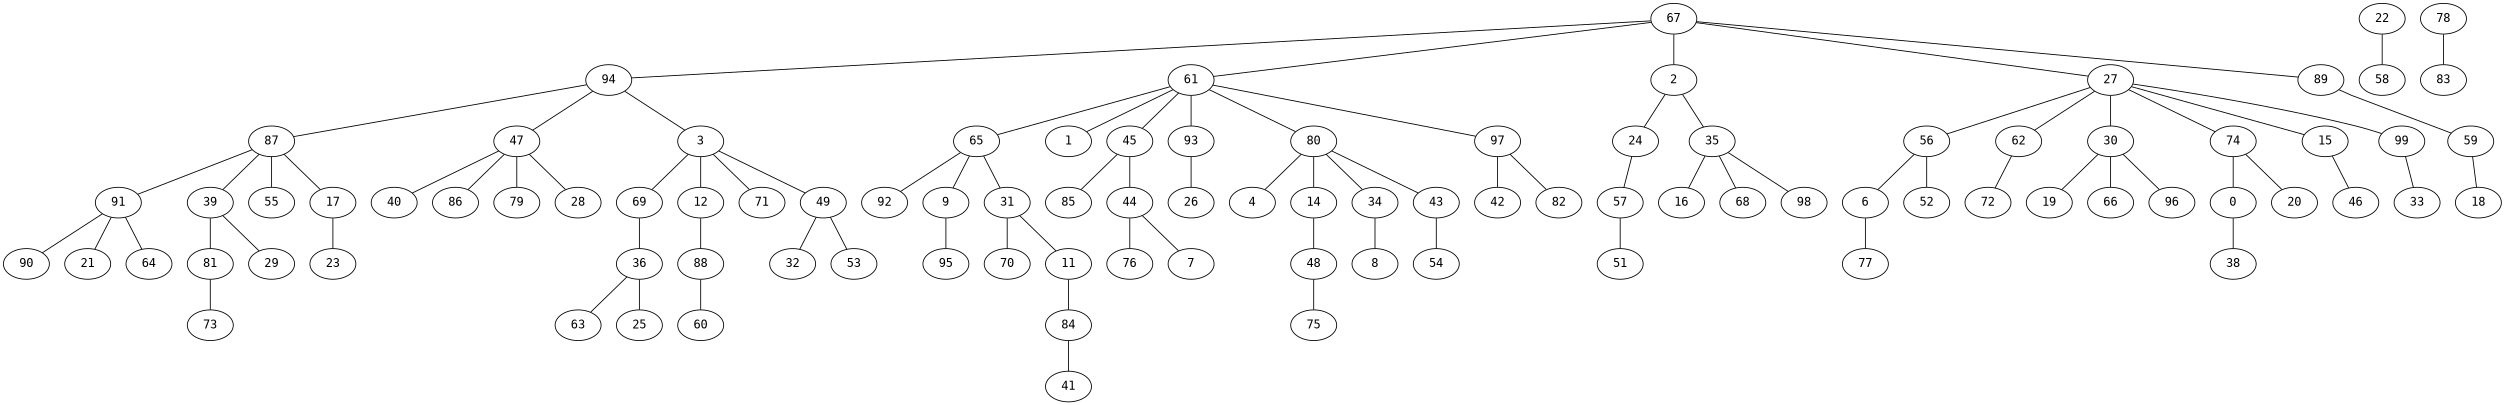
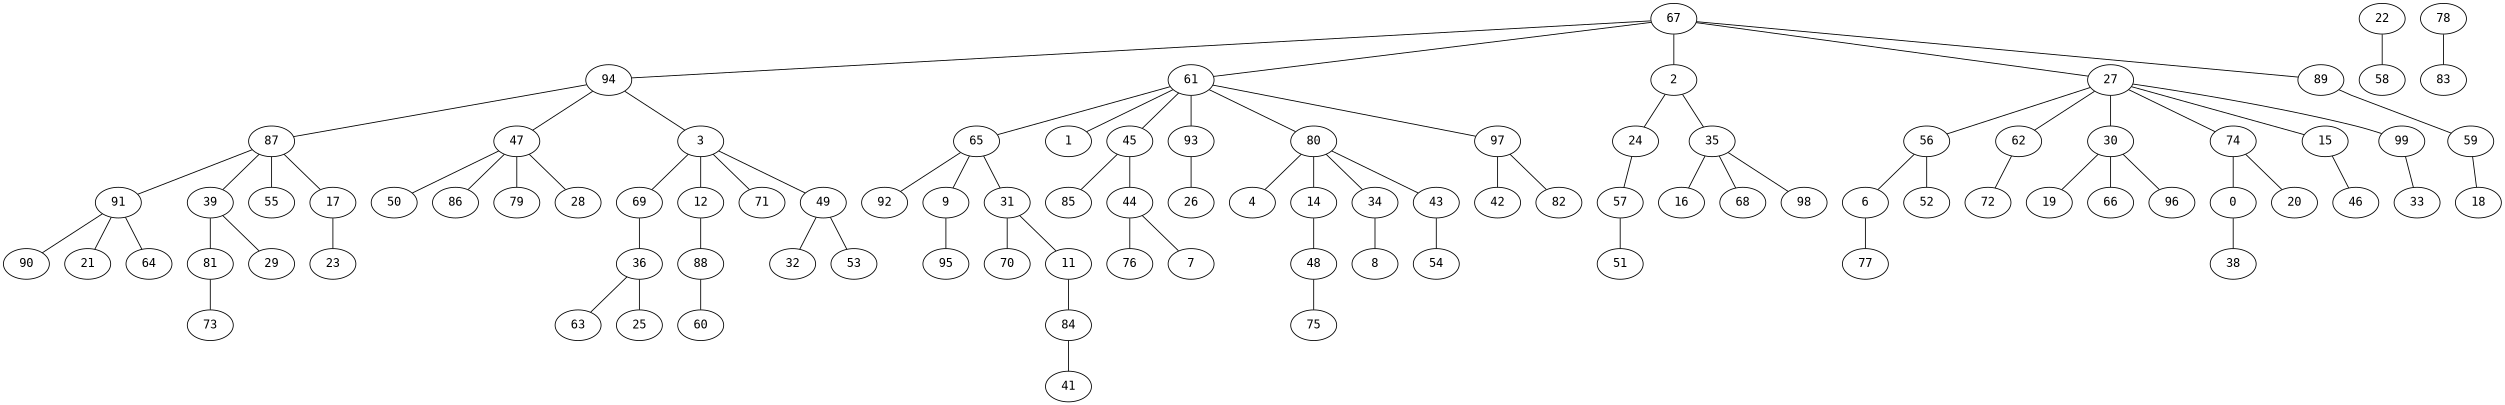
(394, 203) -> (394, 203)
